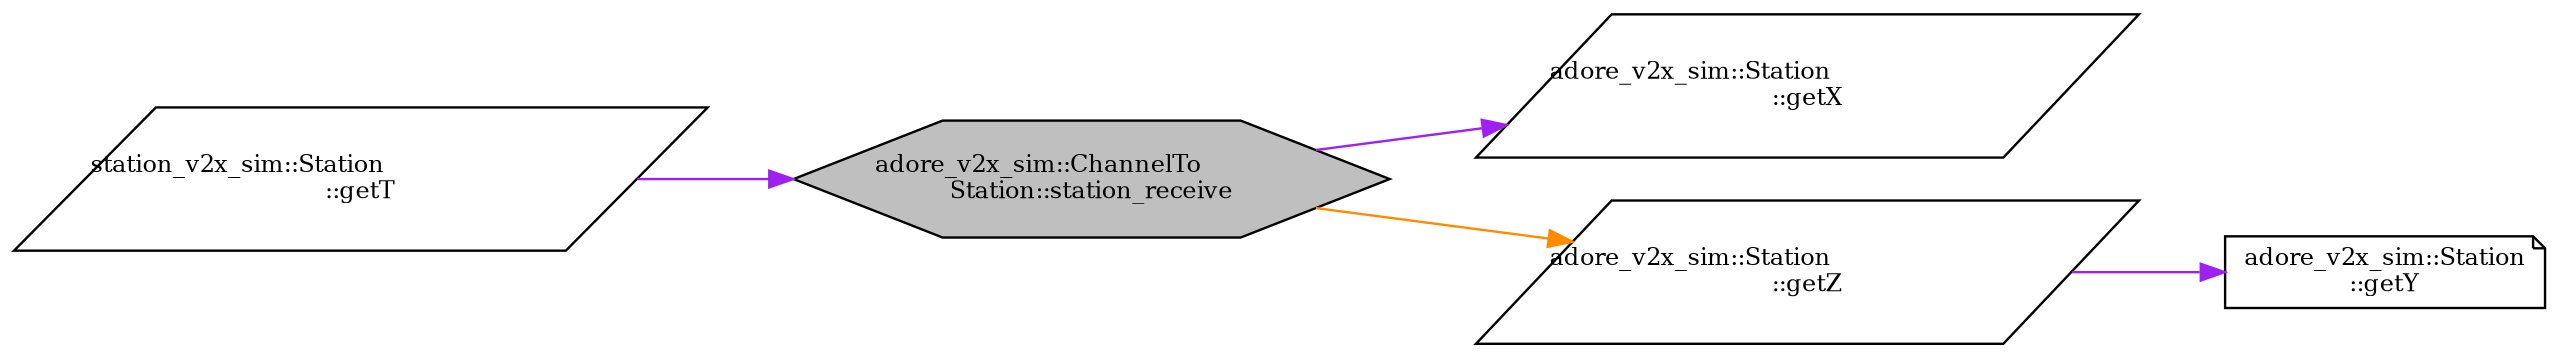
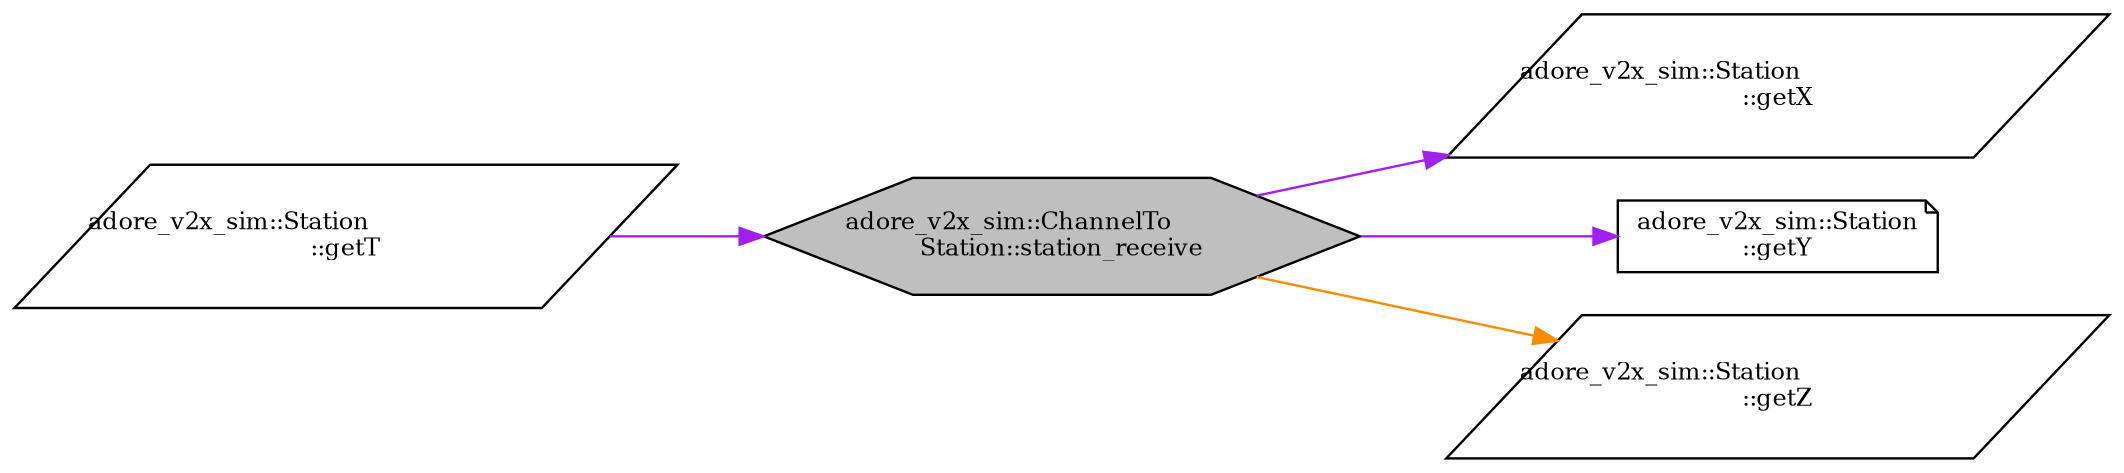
(361, 179) -> (346, 236)
(2136, 272) -> (1477, 236)
